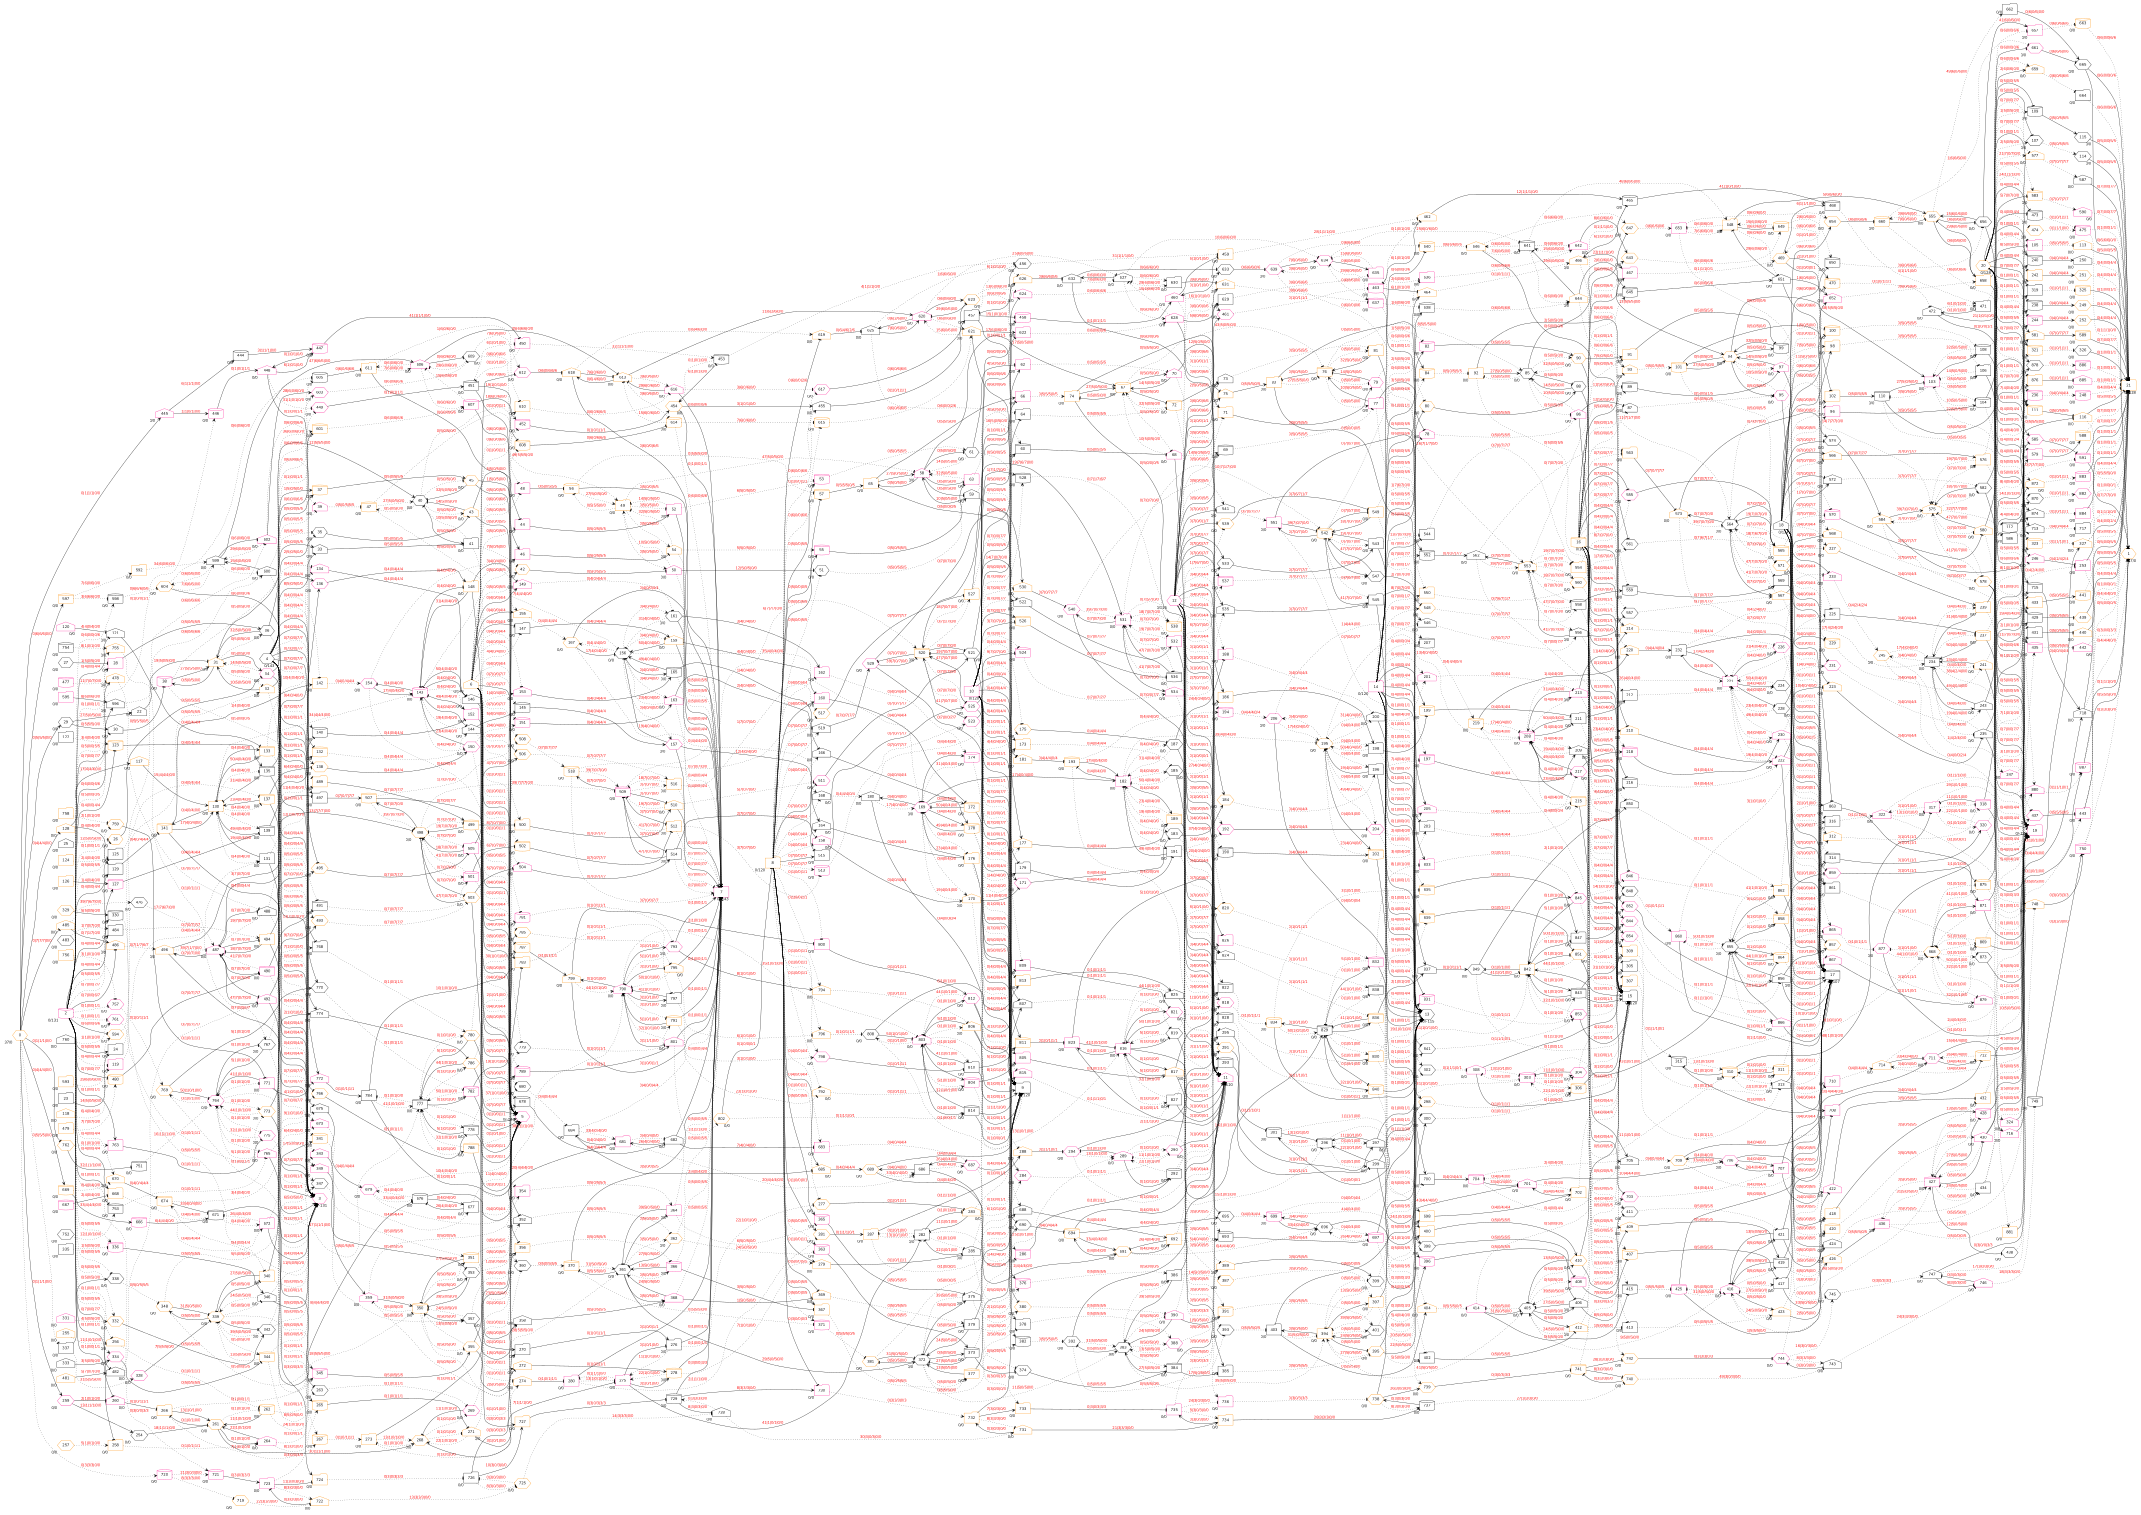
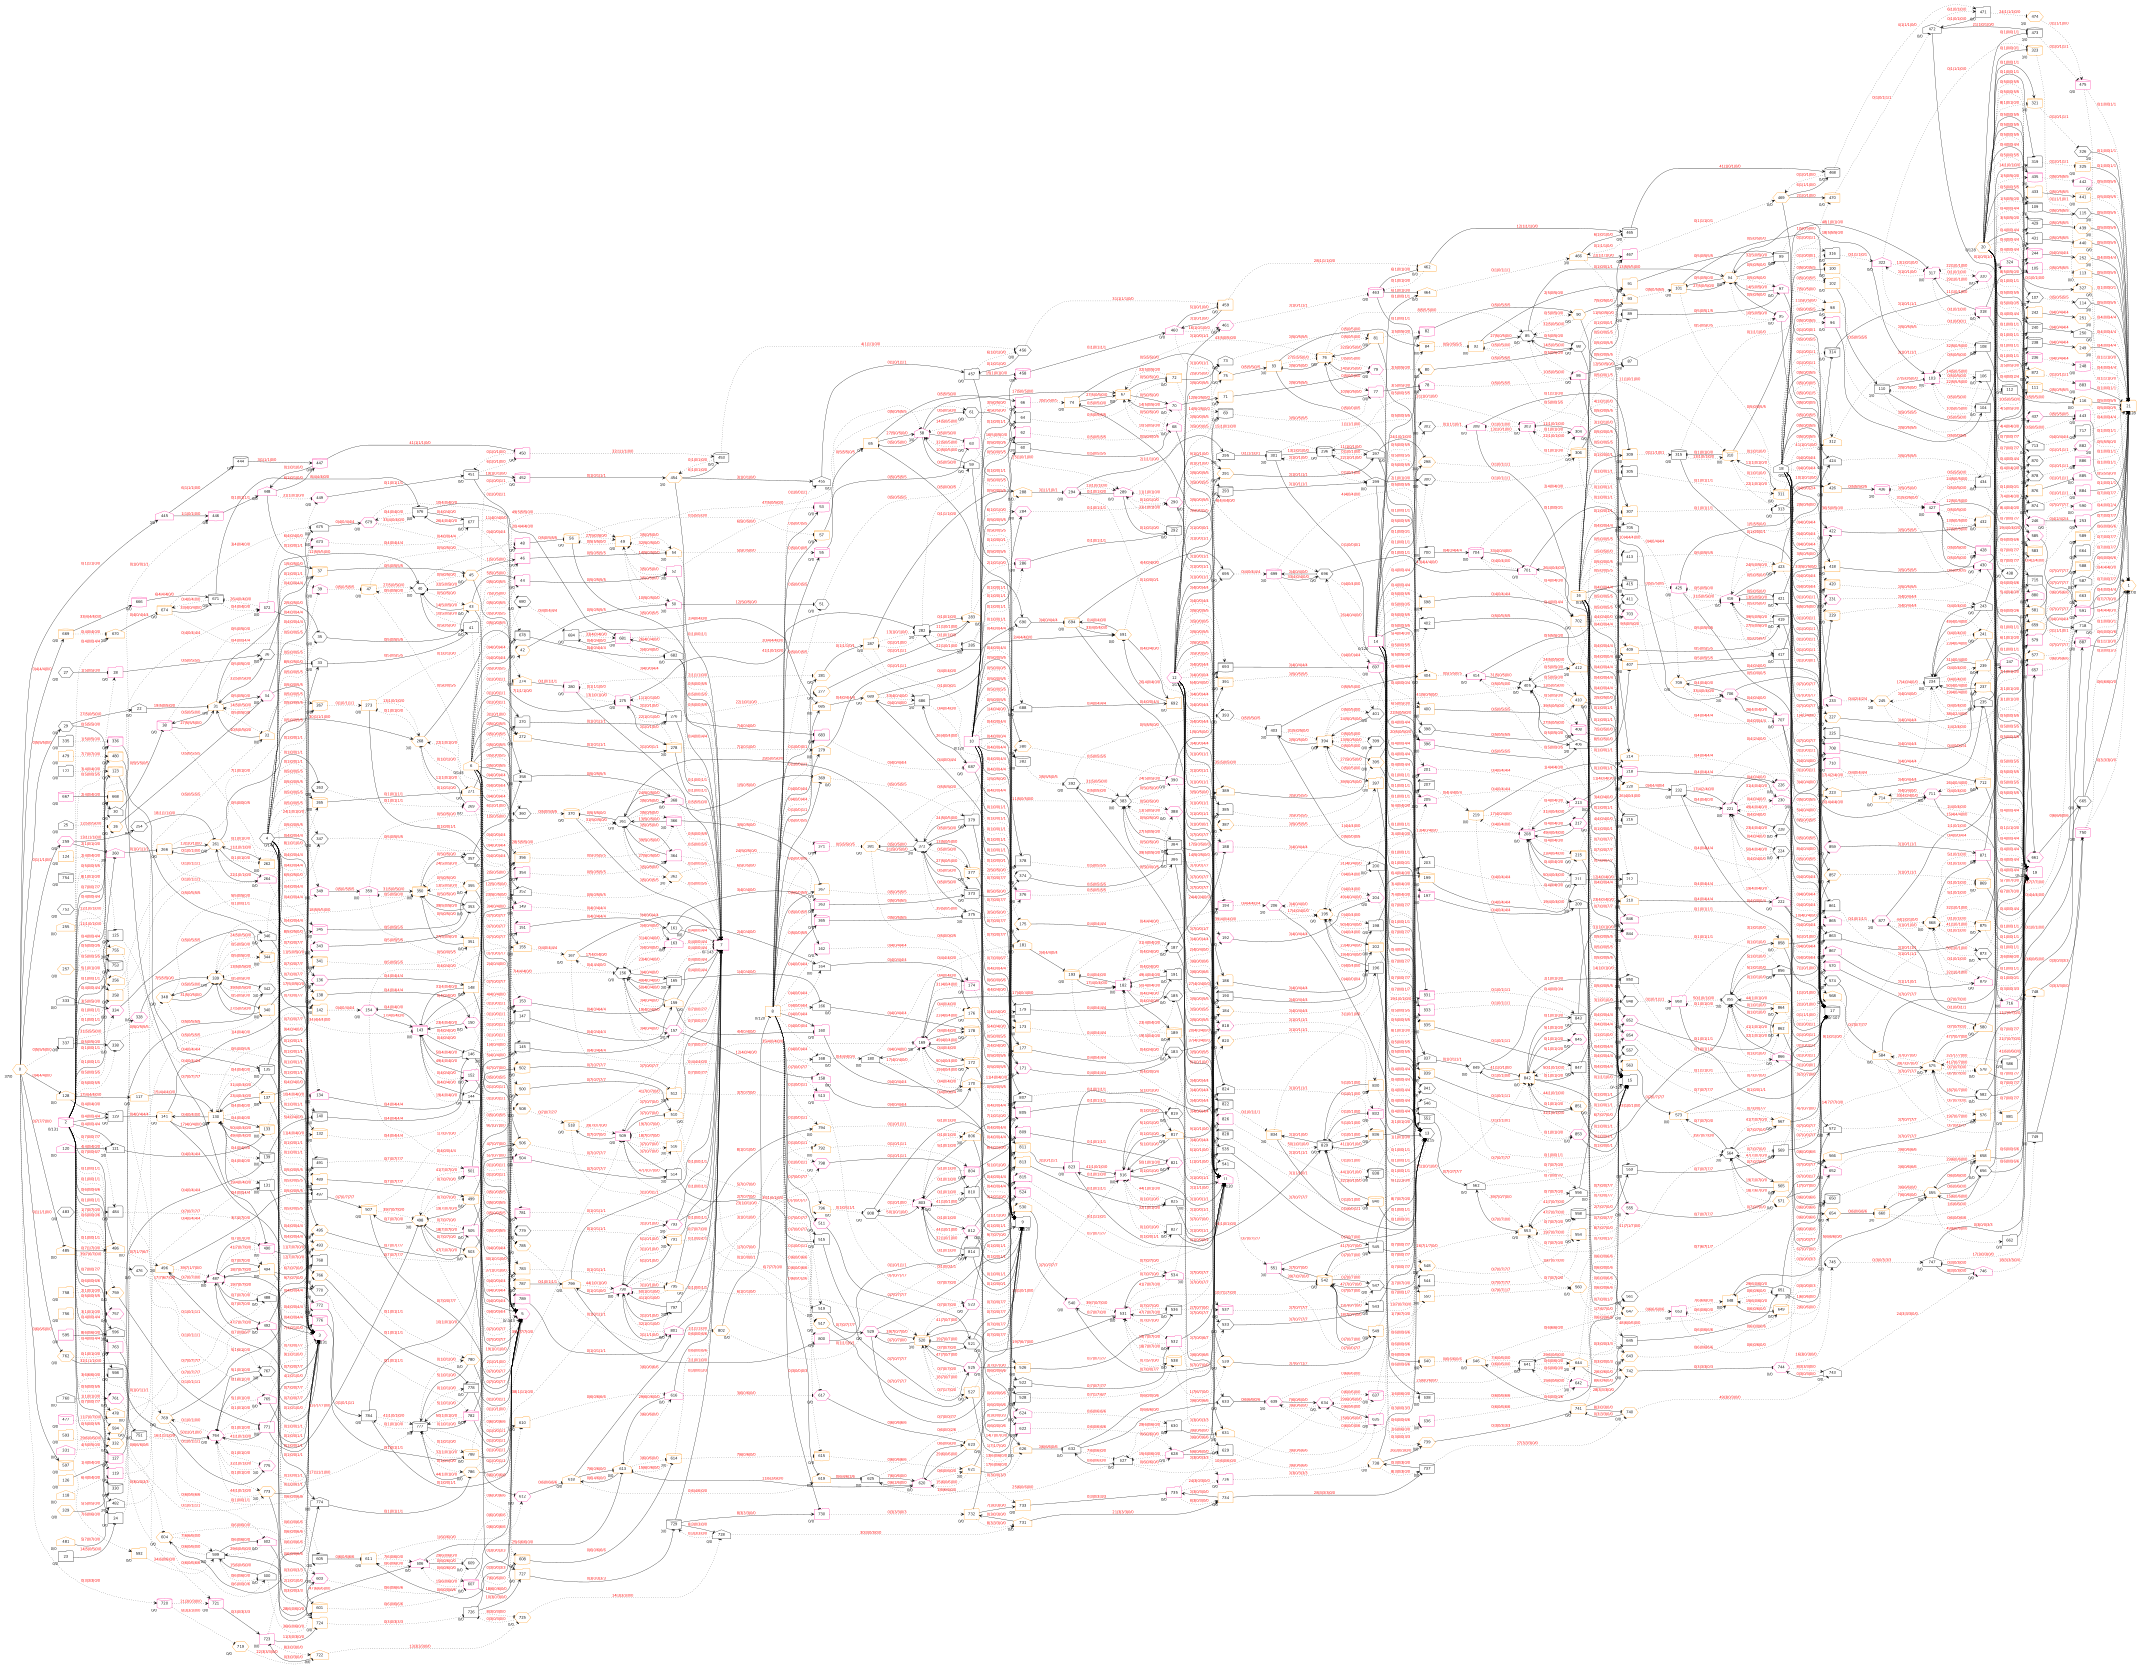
(1552, 222) -> (1551, 1334)
(1708, 786) -> (1716, 858)
(1968, 1166) -> none
none -> (320, 1320)
